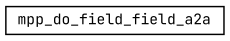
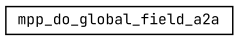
(115, 20) -> (119, 20)
